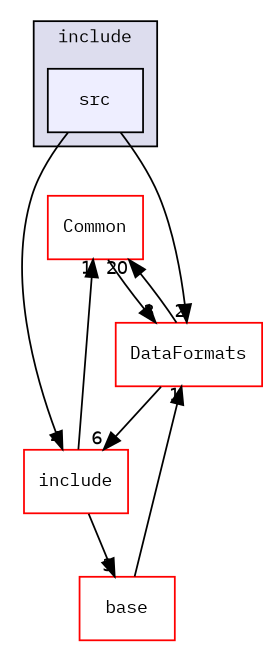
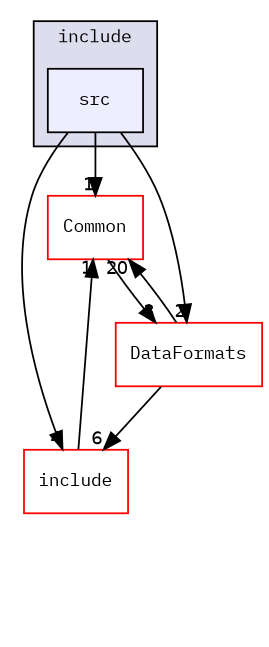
none -> (95, 158)
(127, 609) -> none
